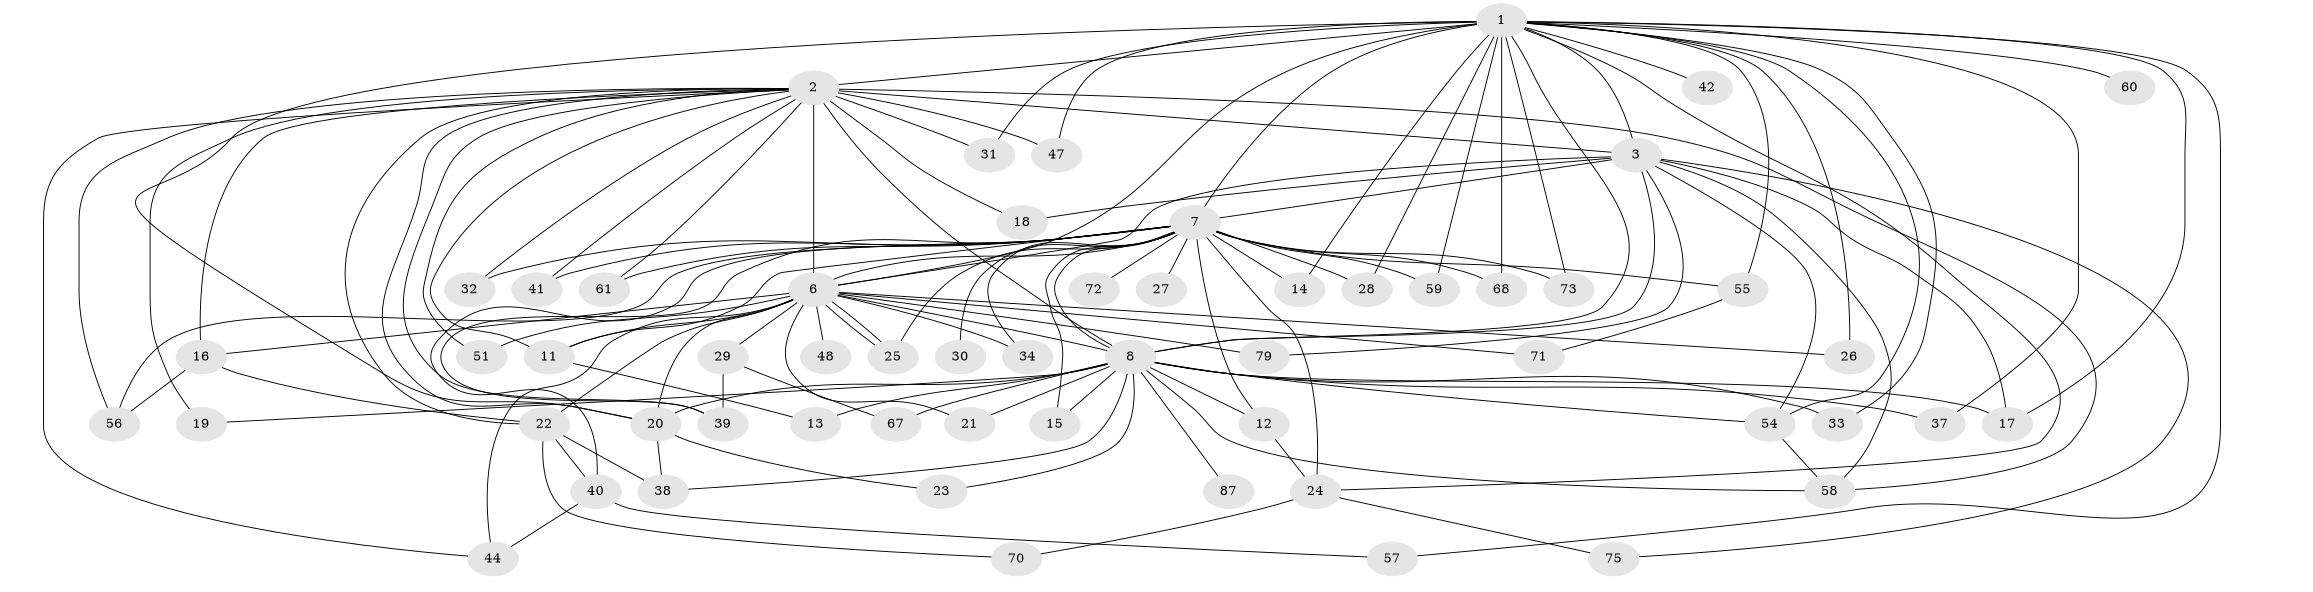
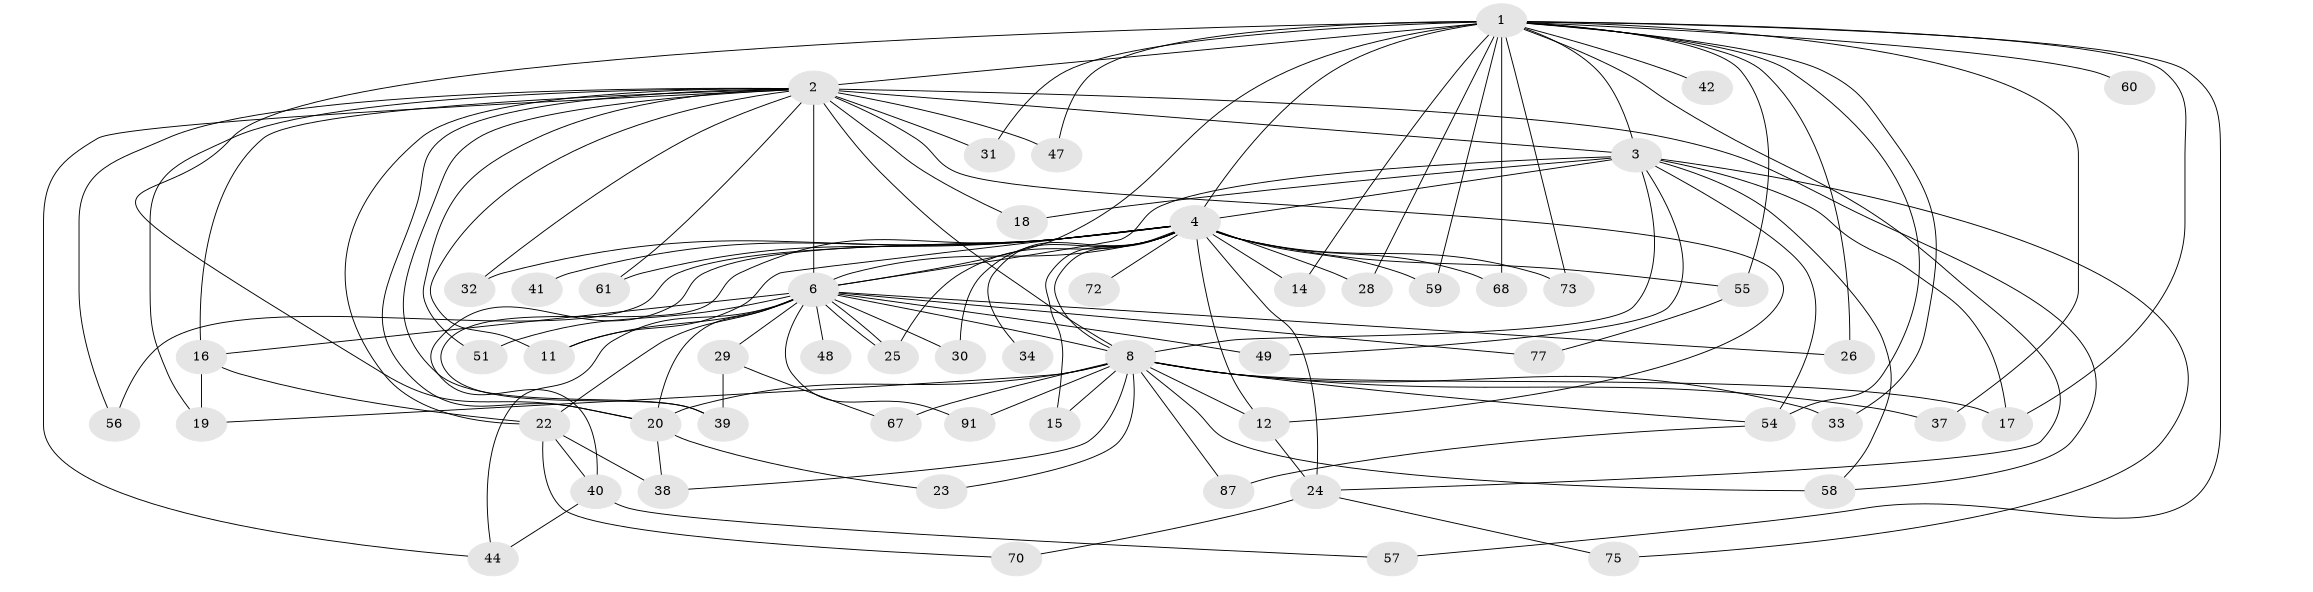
(671, 184) -> (1569, 226)
(1195, 222) -> (1195, 222)
(1161, 290) -> none
(1590, 312) -> none
(928, 319) -> (888, 323)
(1264, 357) -> (1264, 357)
(1539, 357) -> (1539, 357)
(158, 391) -> (201, 391)
(816, 424) -> none
(970, 424) -> (970, 424)
(1800, 458) -> (1496, 444)
